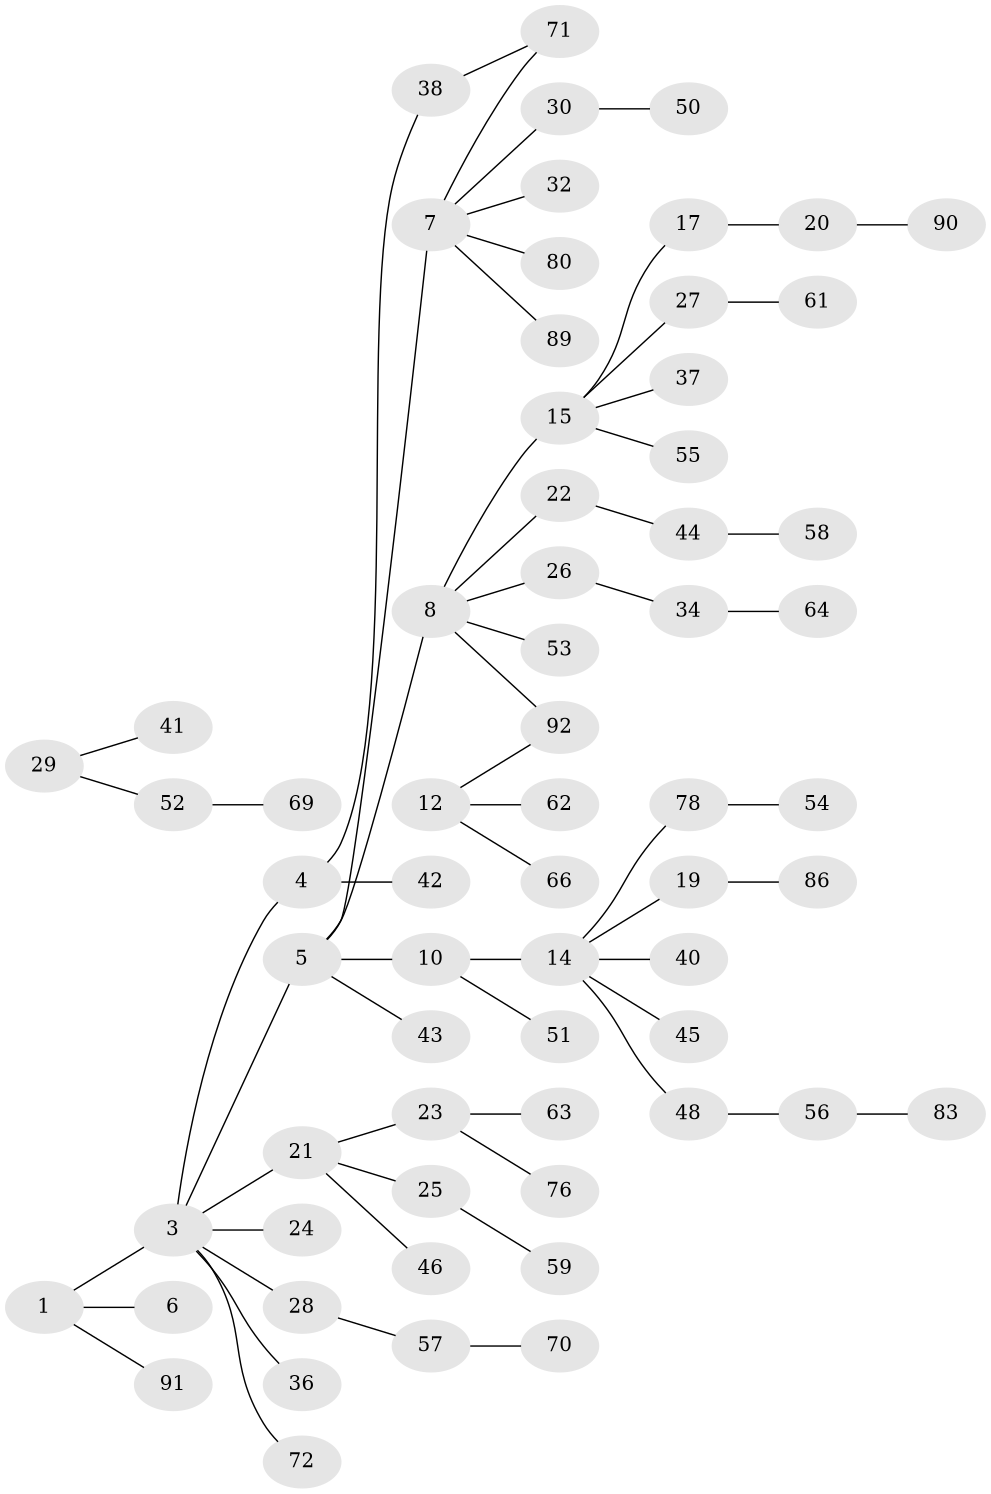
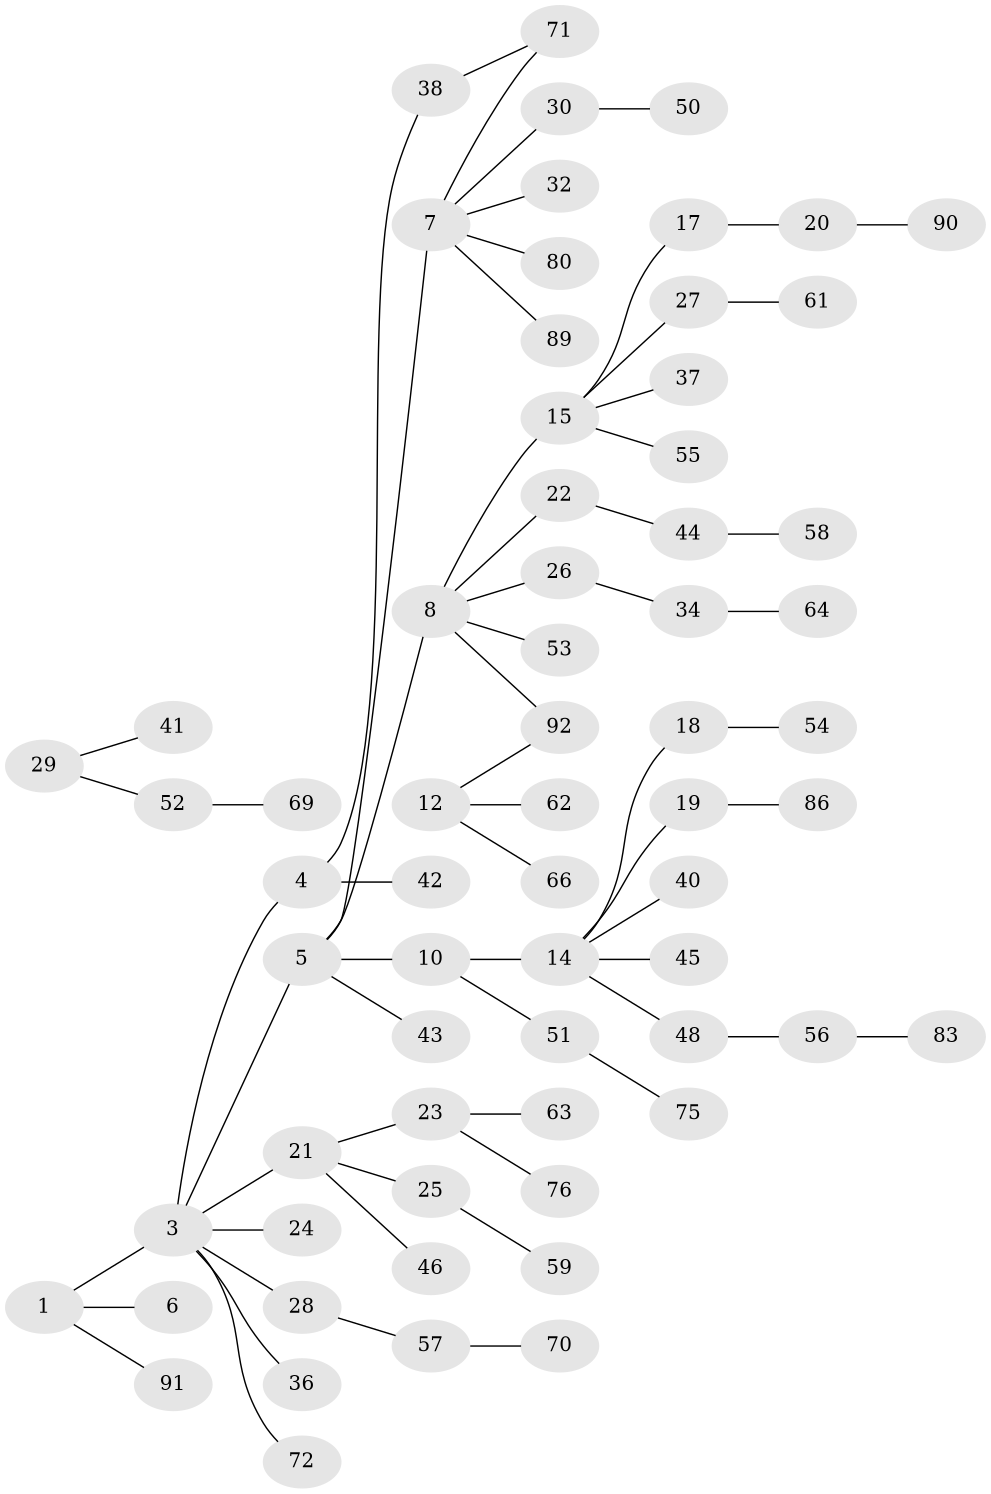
(689, 805) -> (689, 727)
none -> (689, 1114)
